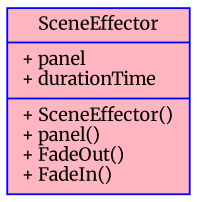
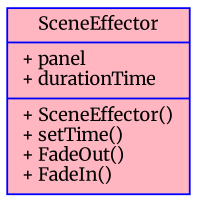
(61, 136) -> (73, 136)
